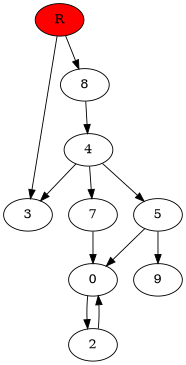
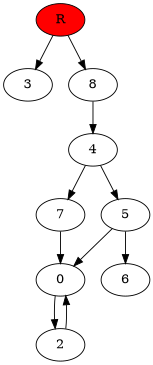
(61, 179) -> none
(158, 280) -> (125, 280)
